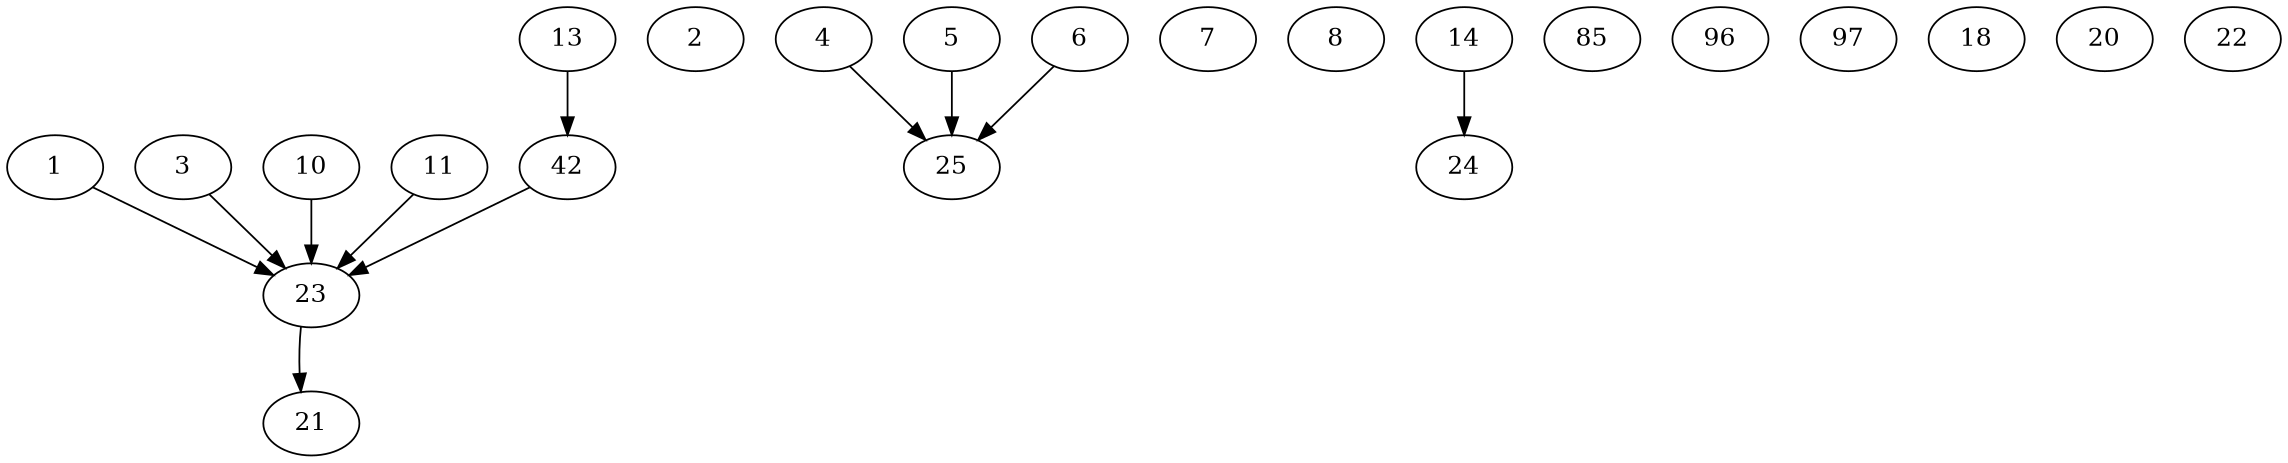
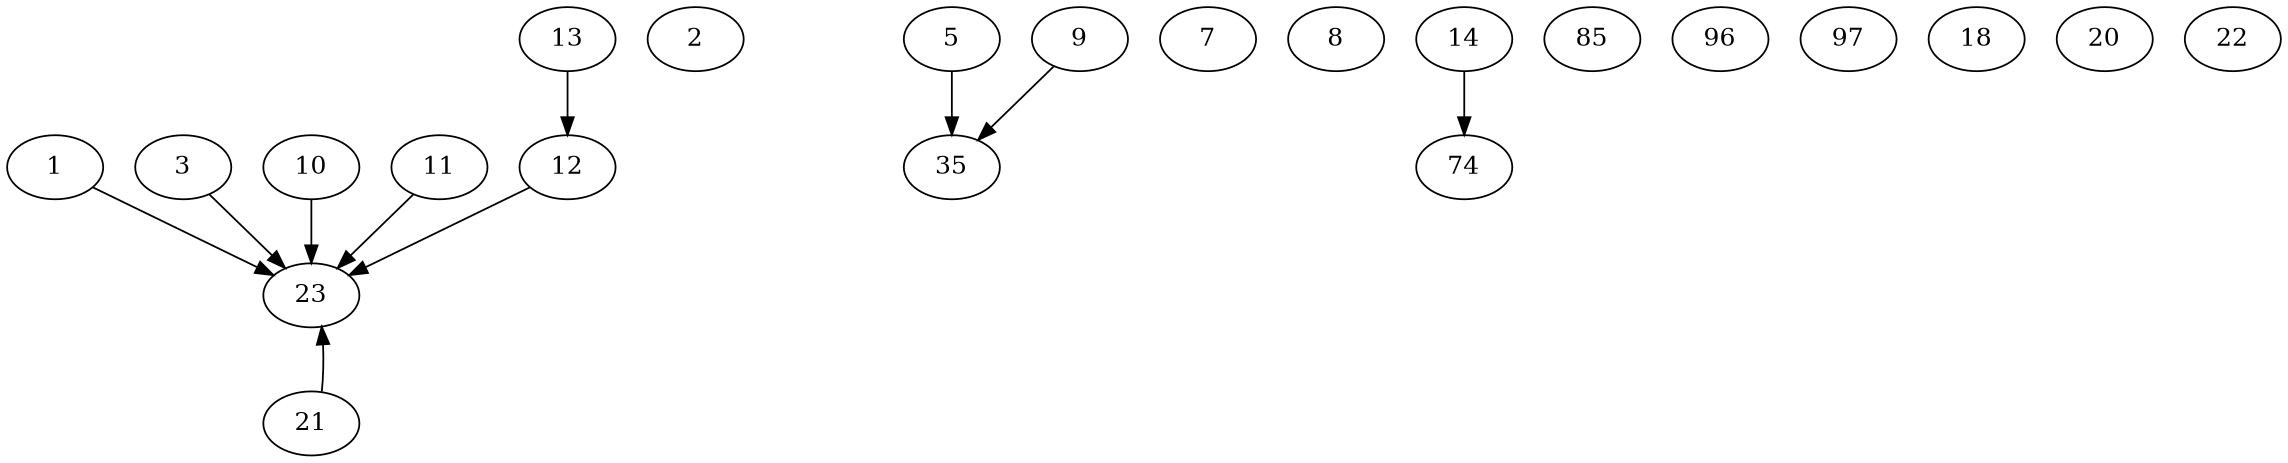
(824, 39) -> none
(1080, 39) -> (1080, 39)
(568, 167) -> (568, 167)
(952, 167) -> (952, 167)
(1464, 167) -> (1464, 167)
(299, 350) -> (323, 368)
